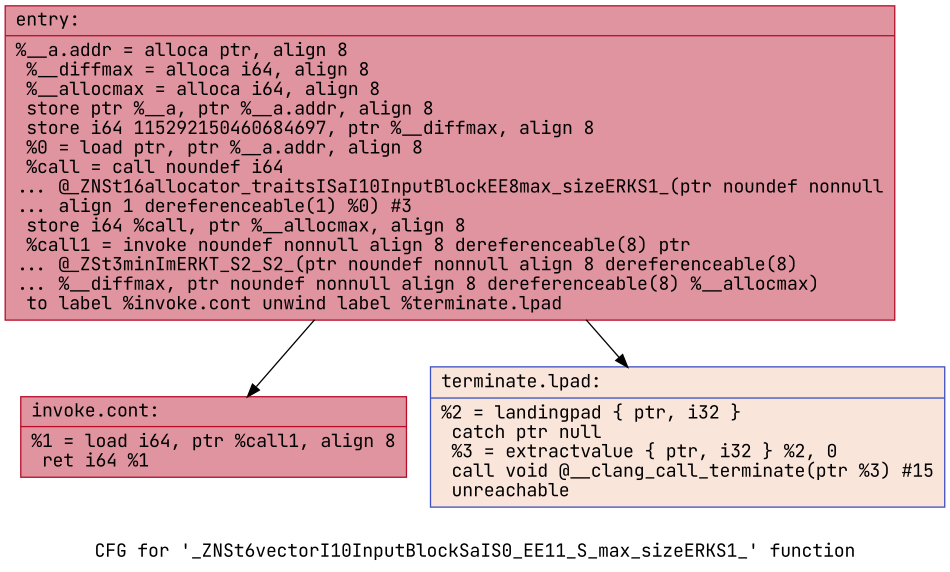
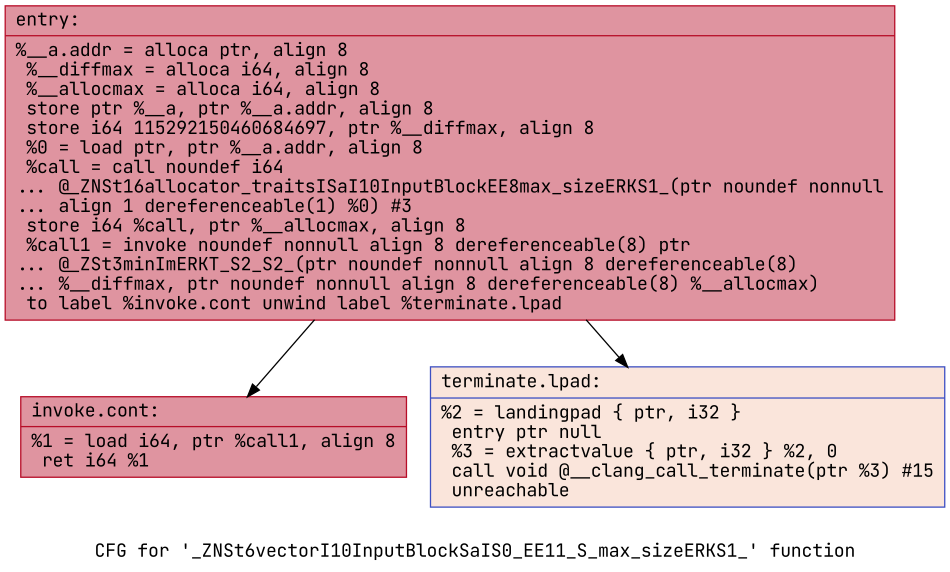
(521, 432) -> (521, 432)
